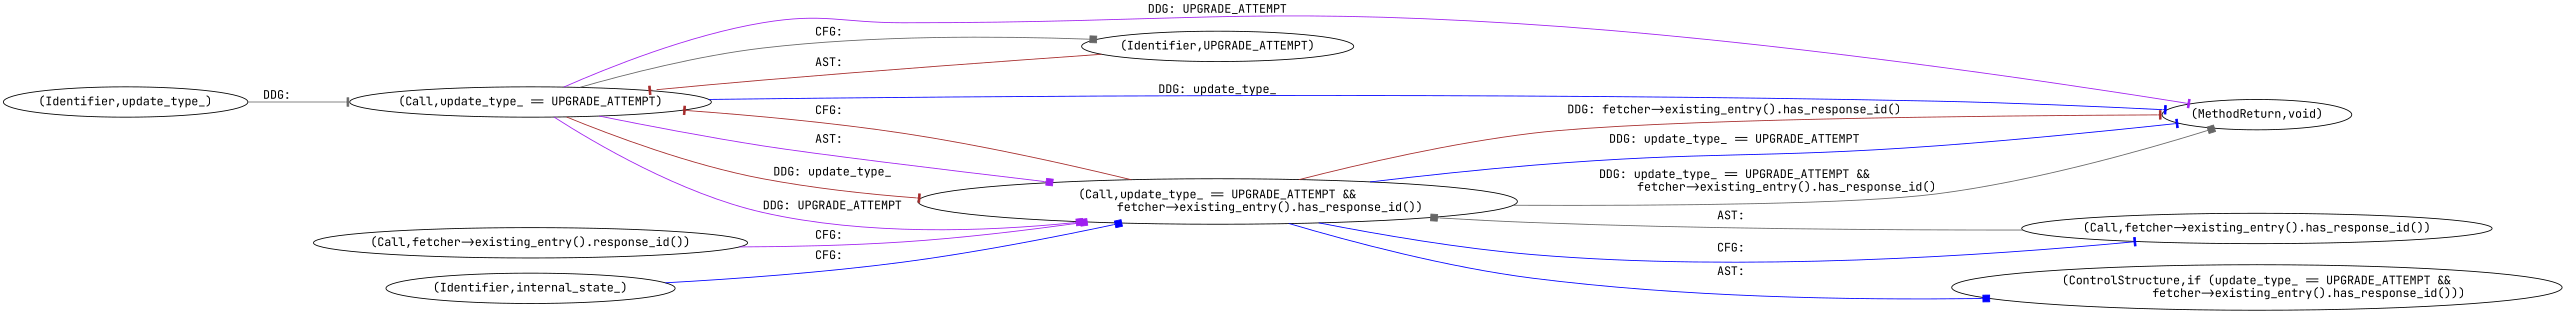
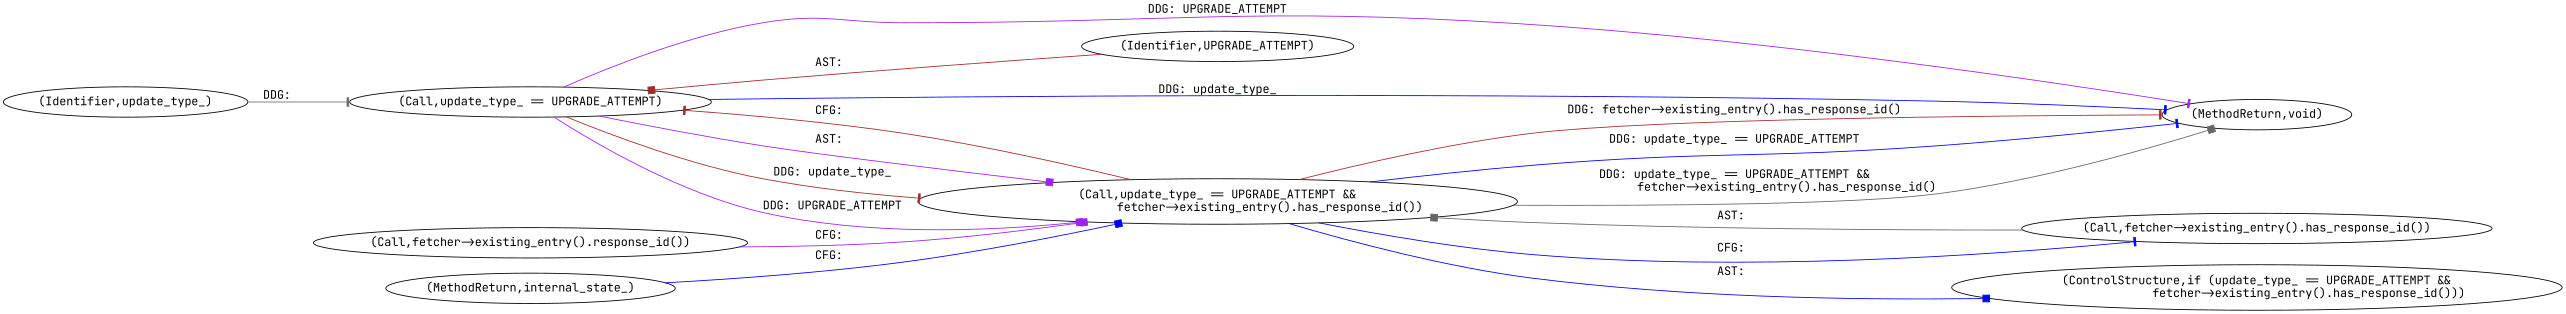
(832, 42) -> none
(879, 71) -> (879, 71)
(531, 288) -> (531, 288)
